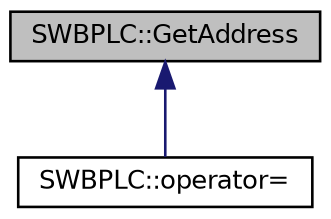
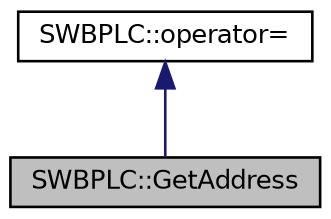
(165, 123) -> (165, 123)
